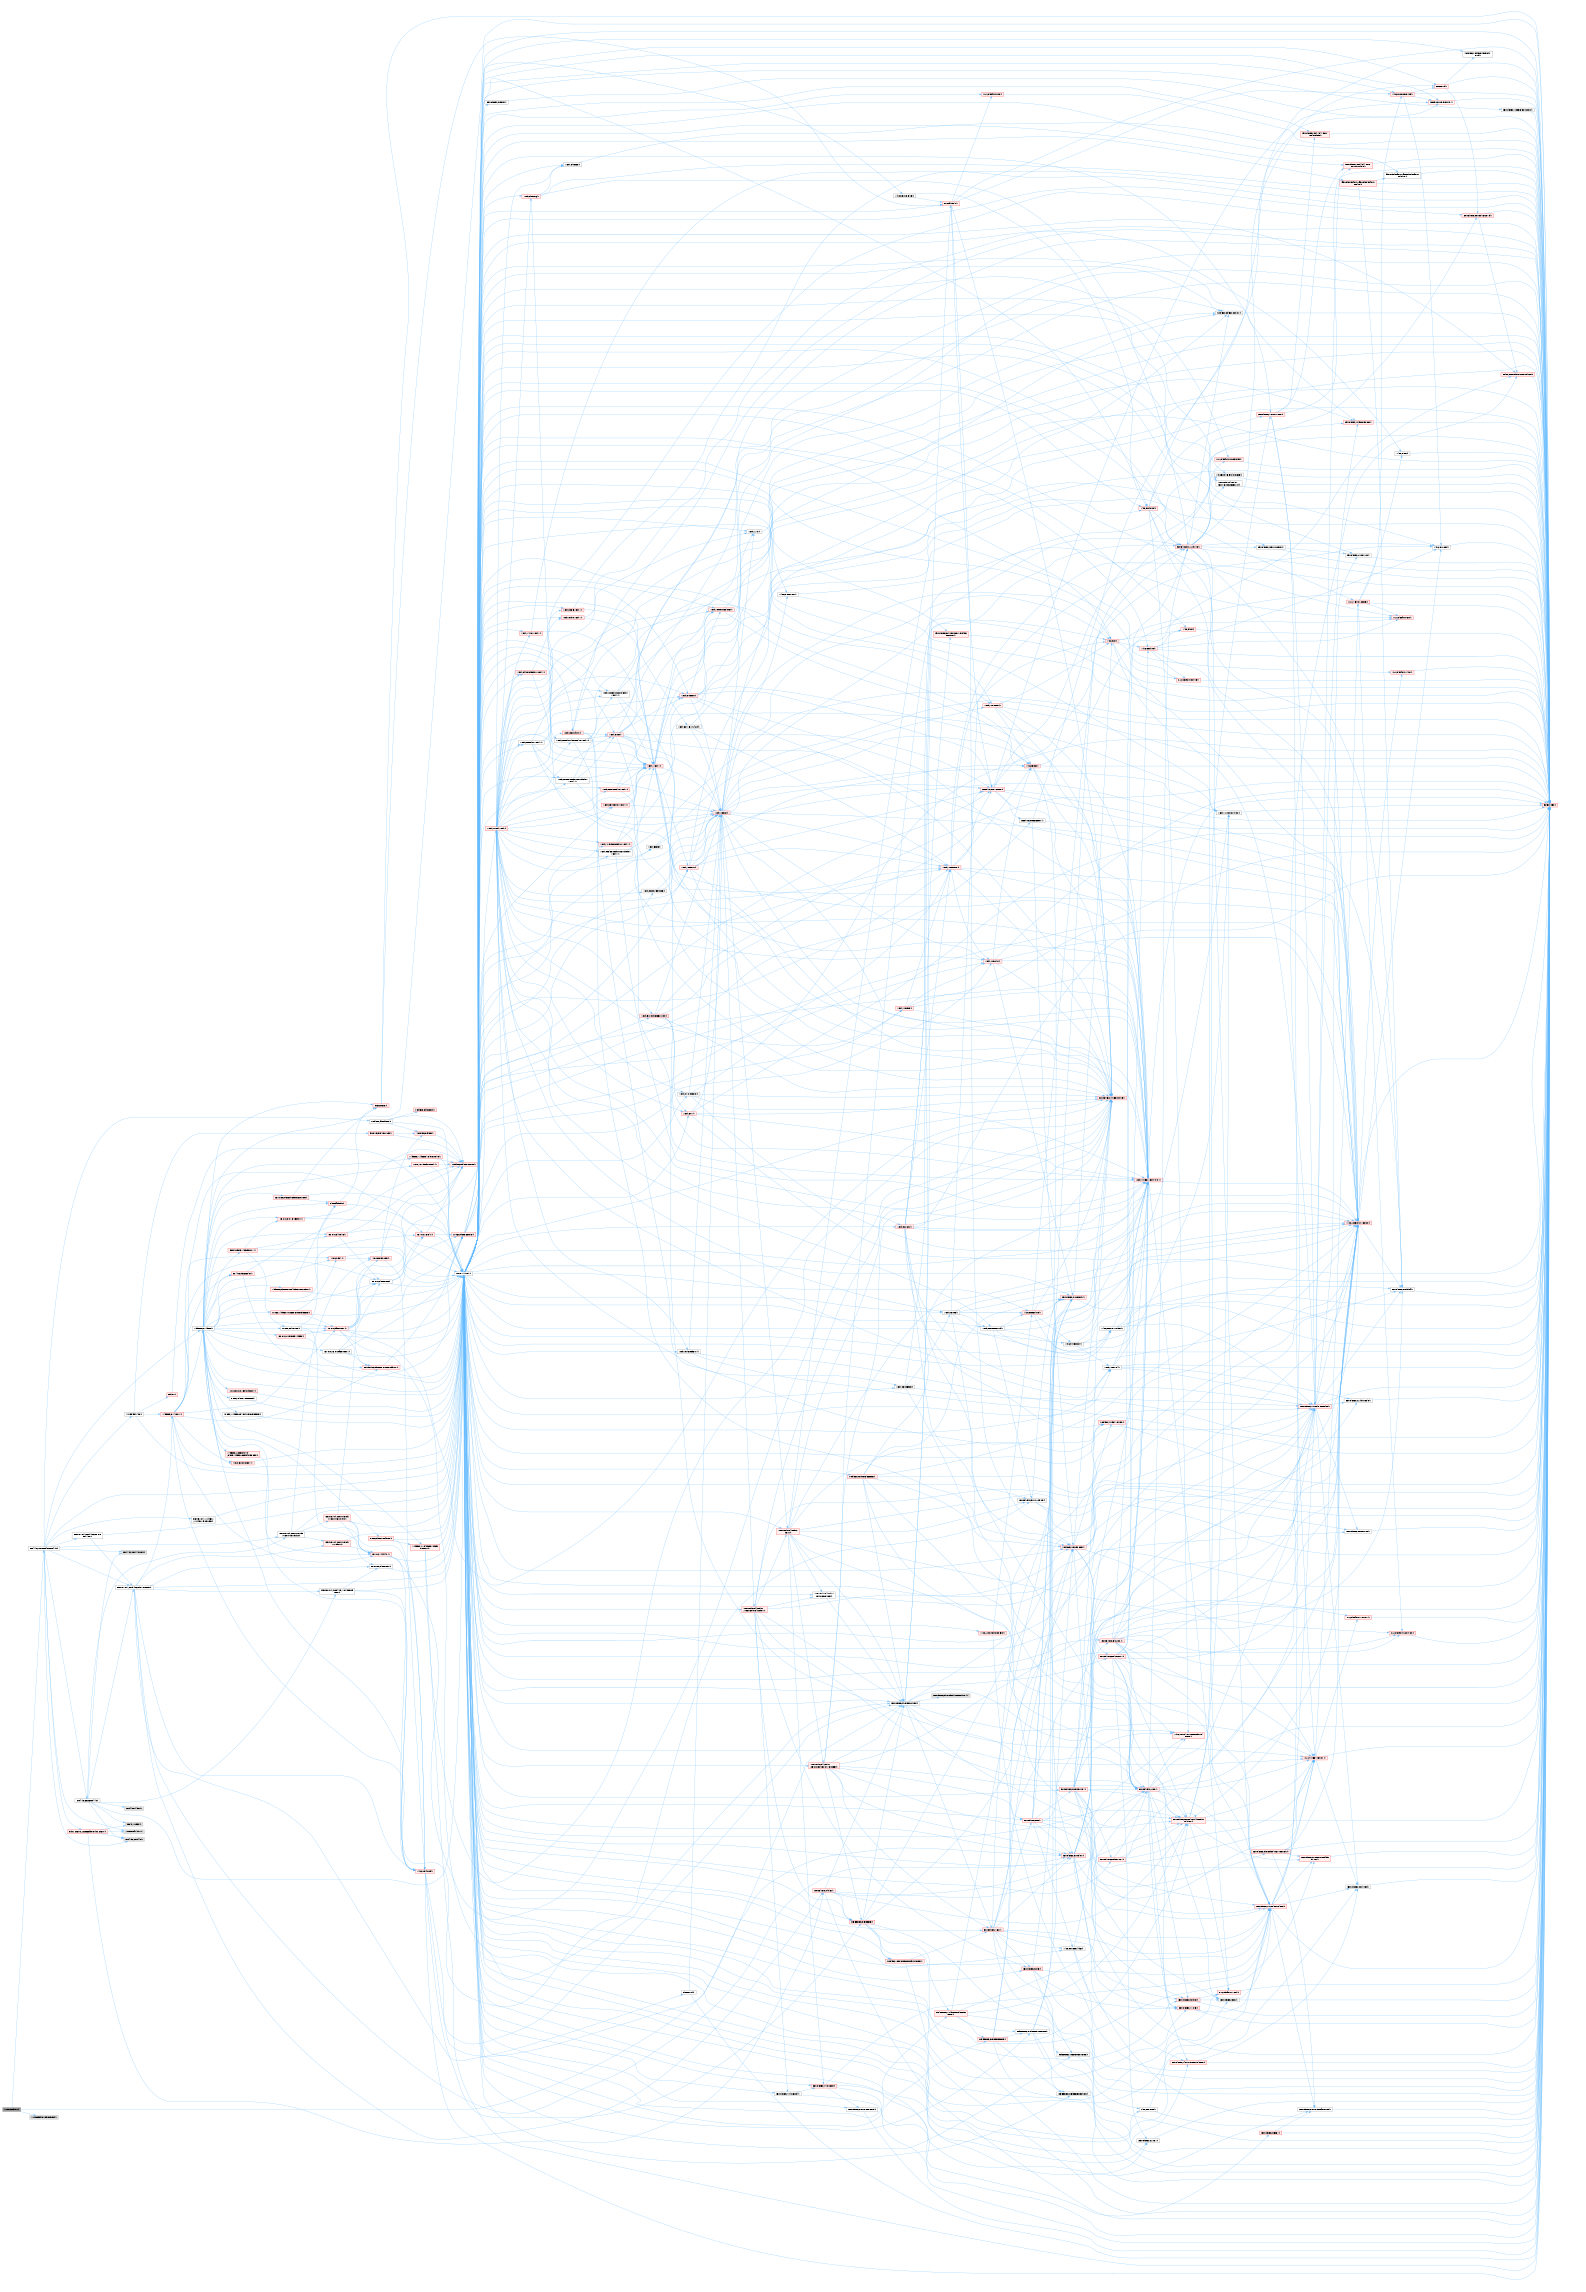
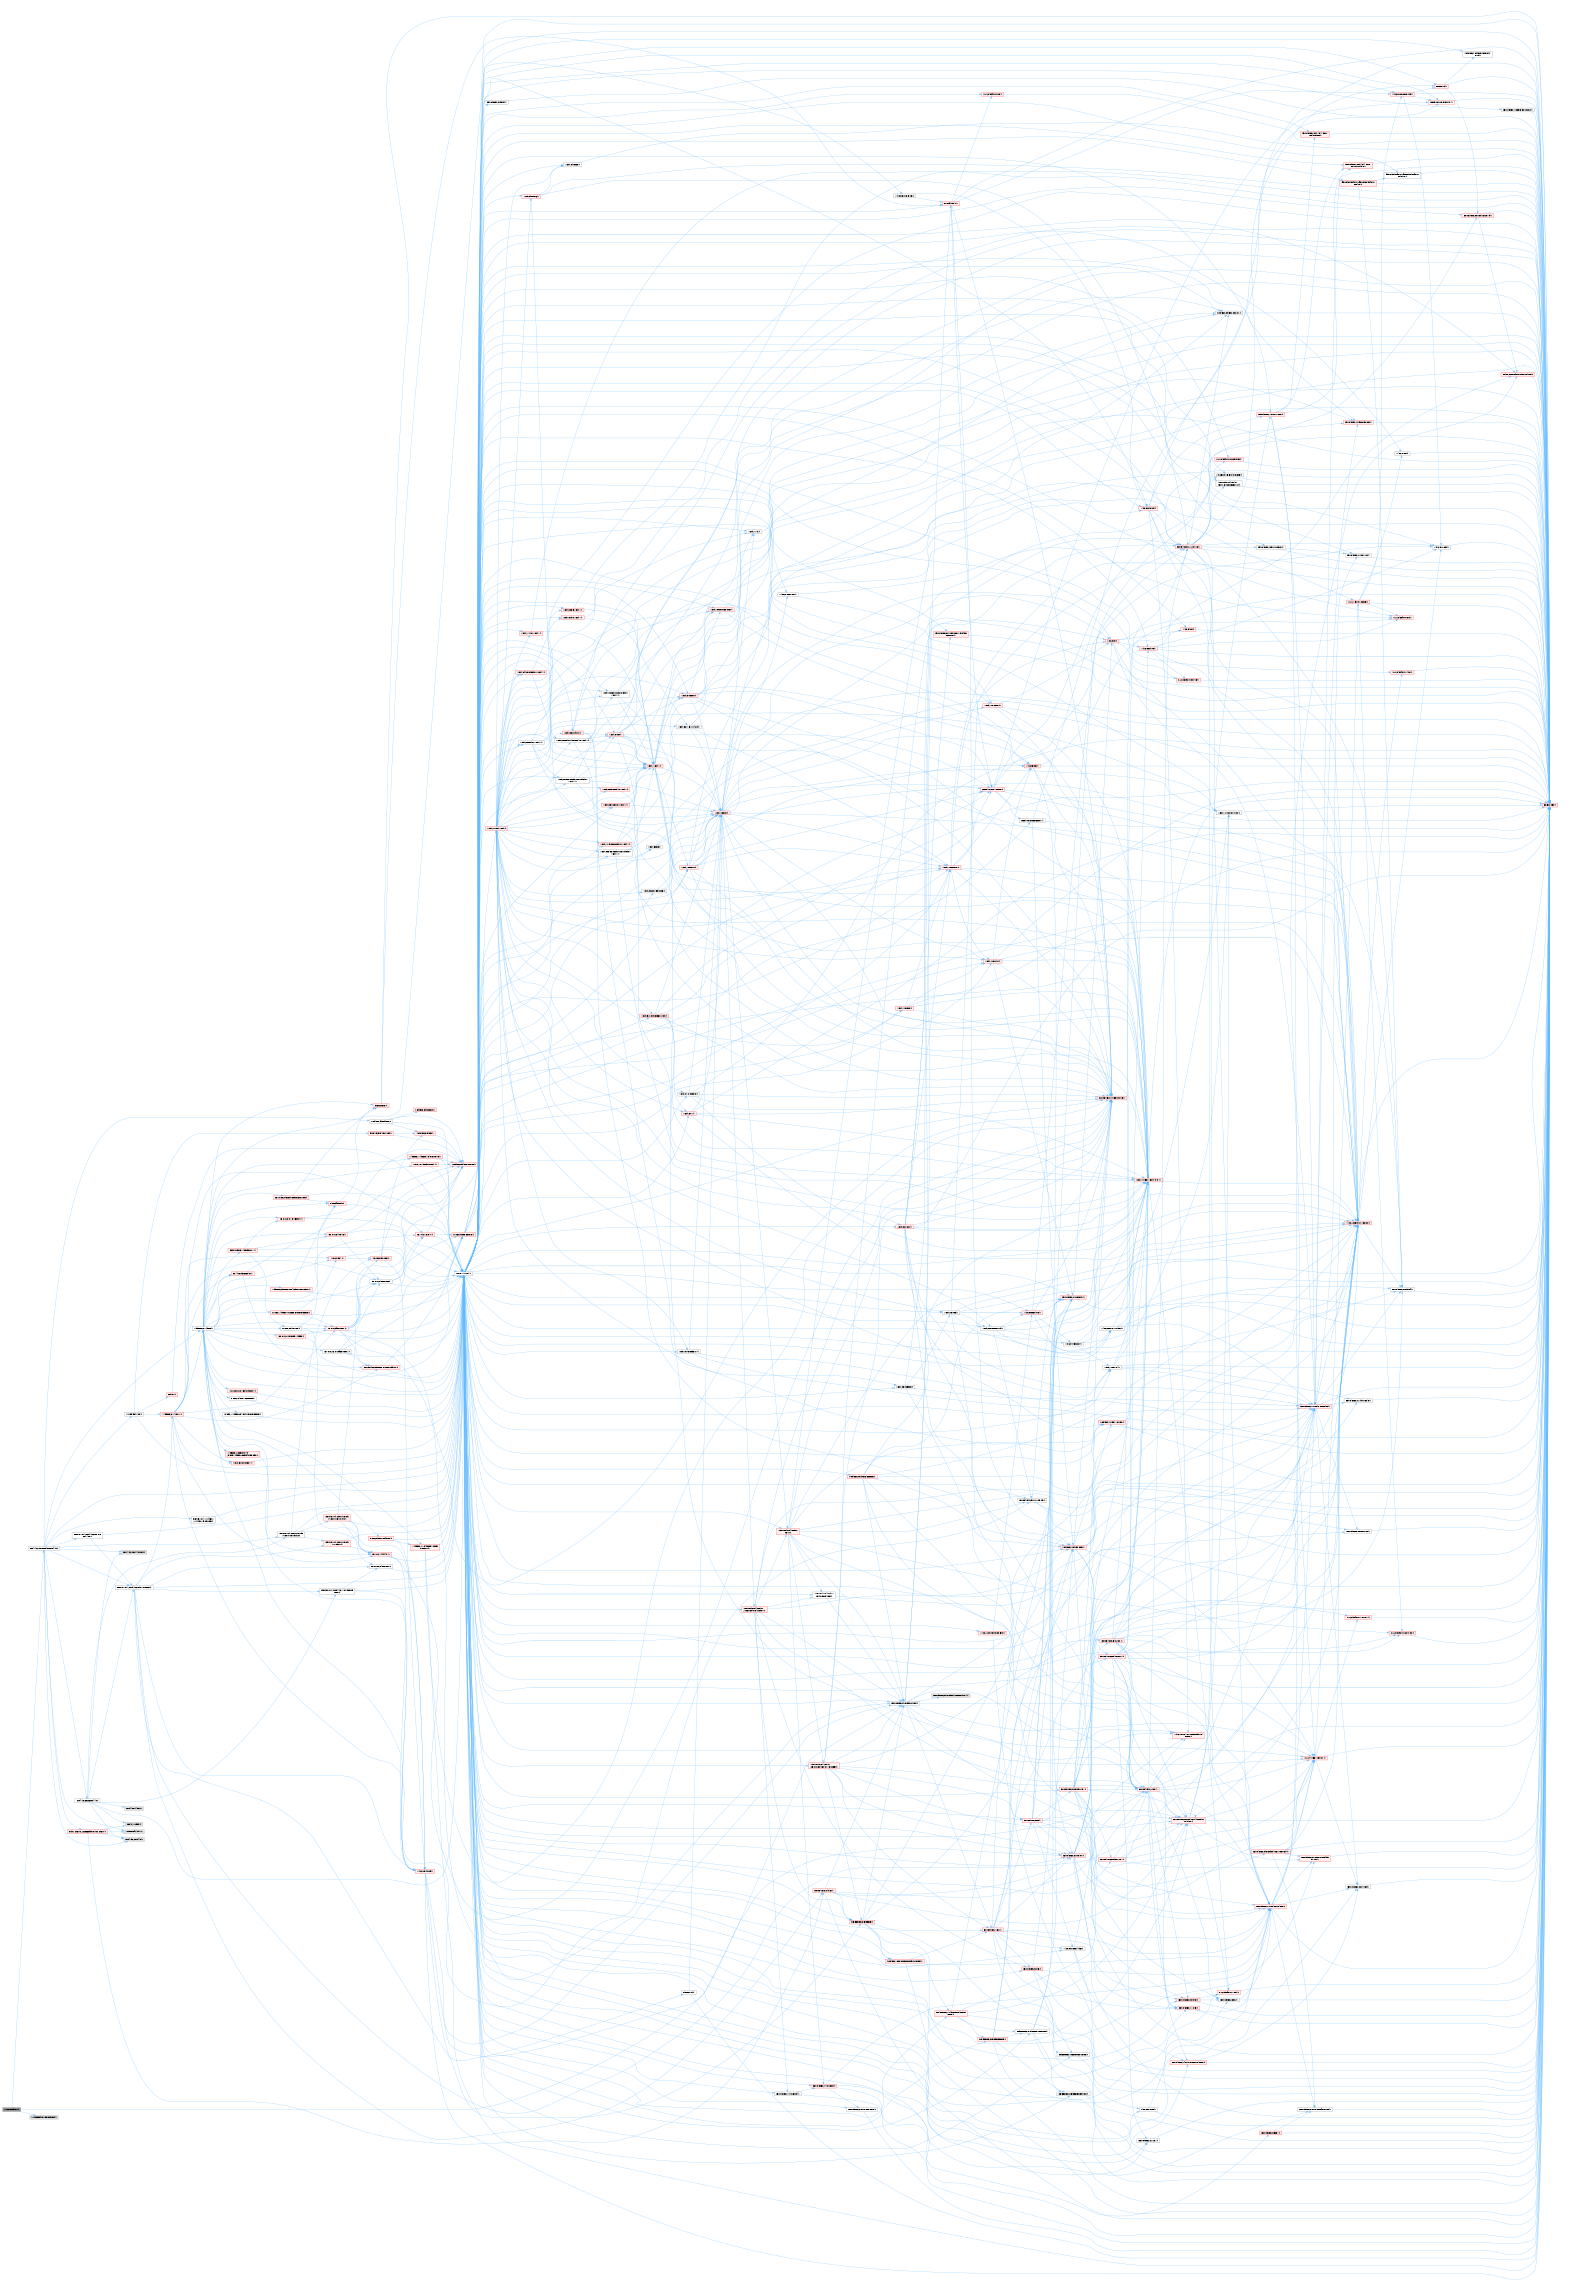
(492, 451) -> none
none -> (557, 728)
(1013, 734) -> none
